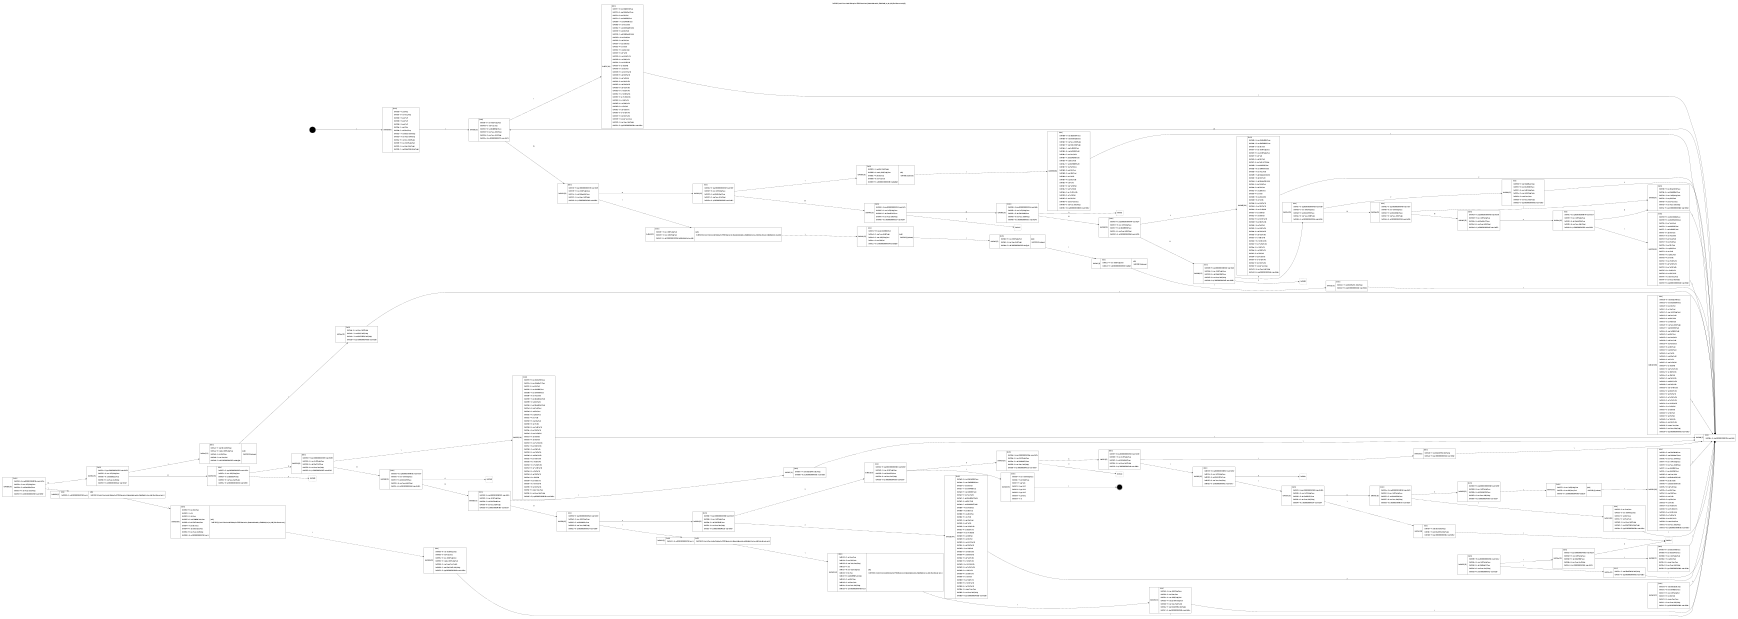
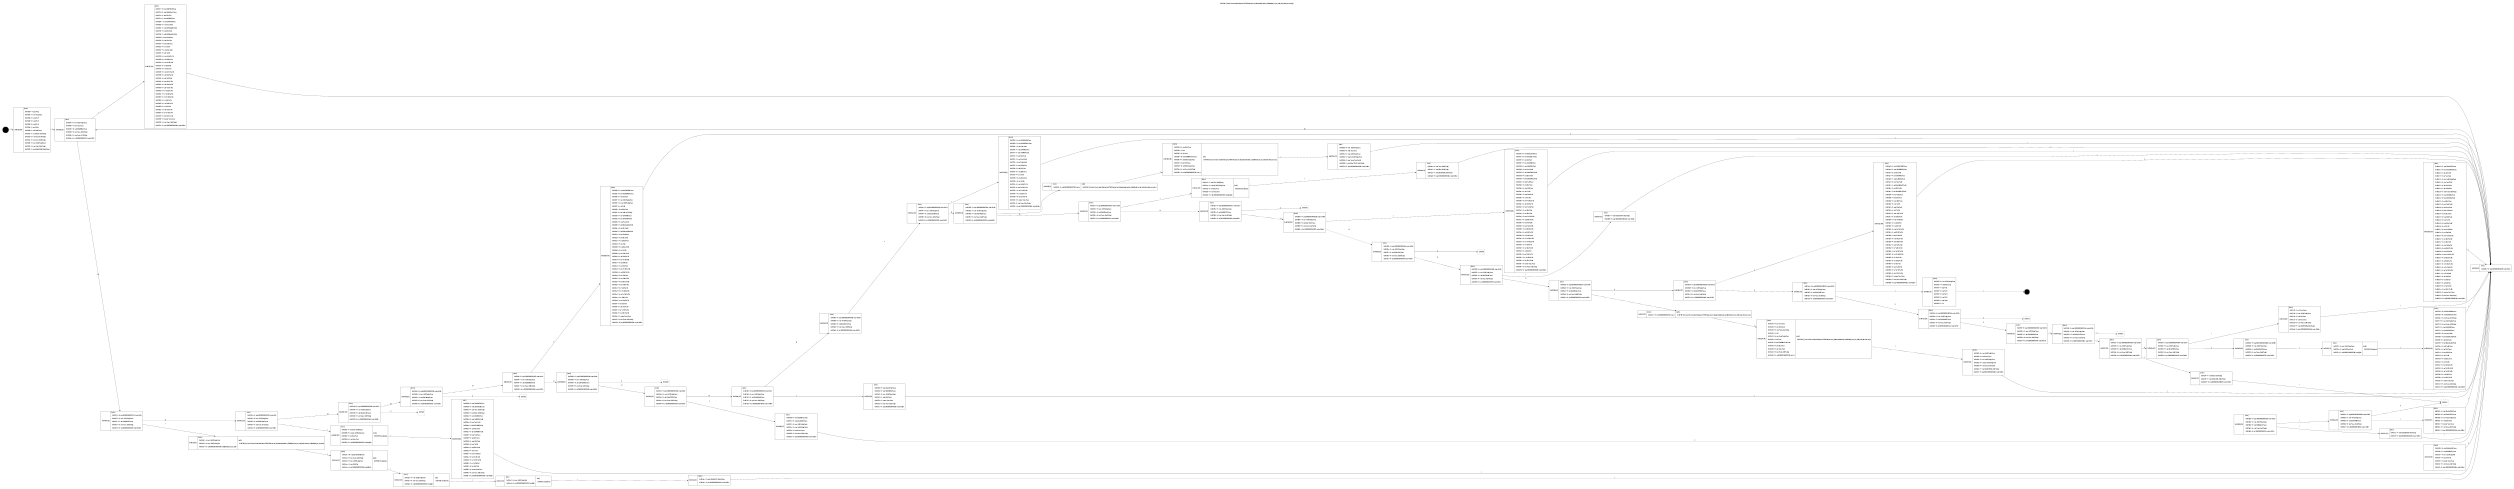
(1621, 217) -> (951, 213)
(1435, 454) -> none
